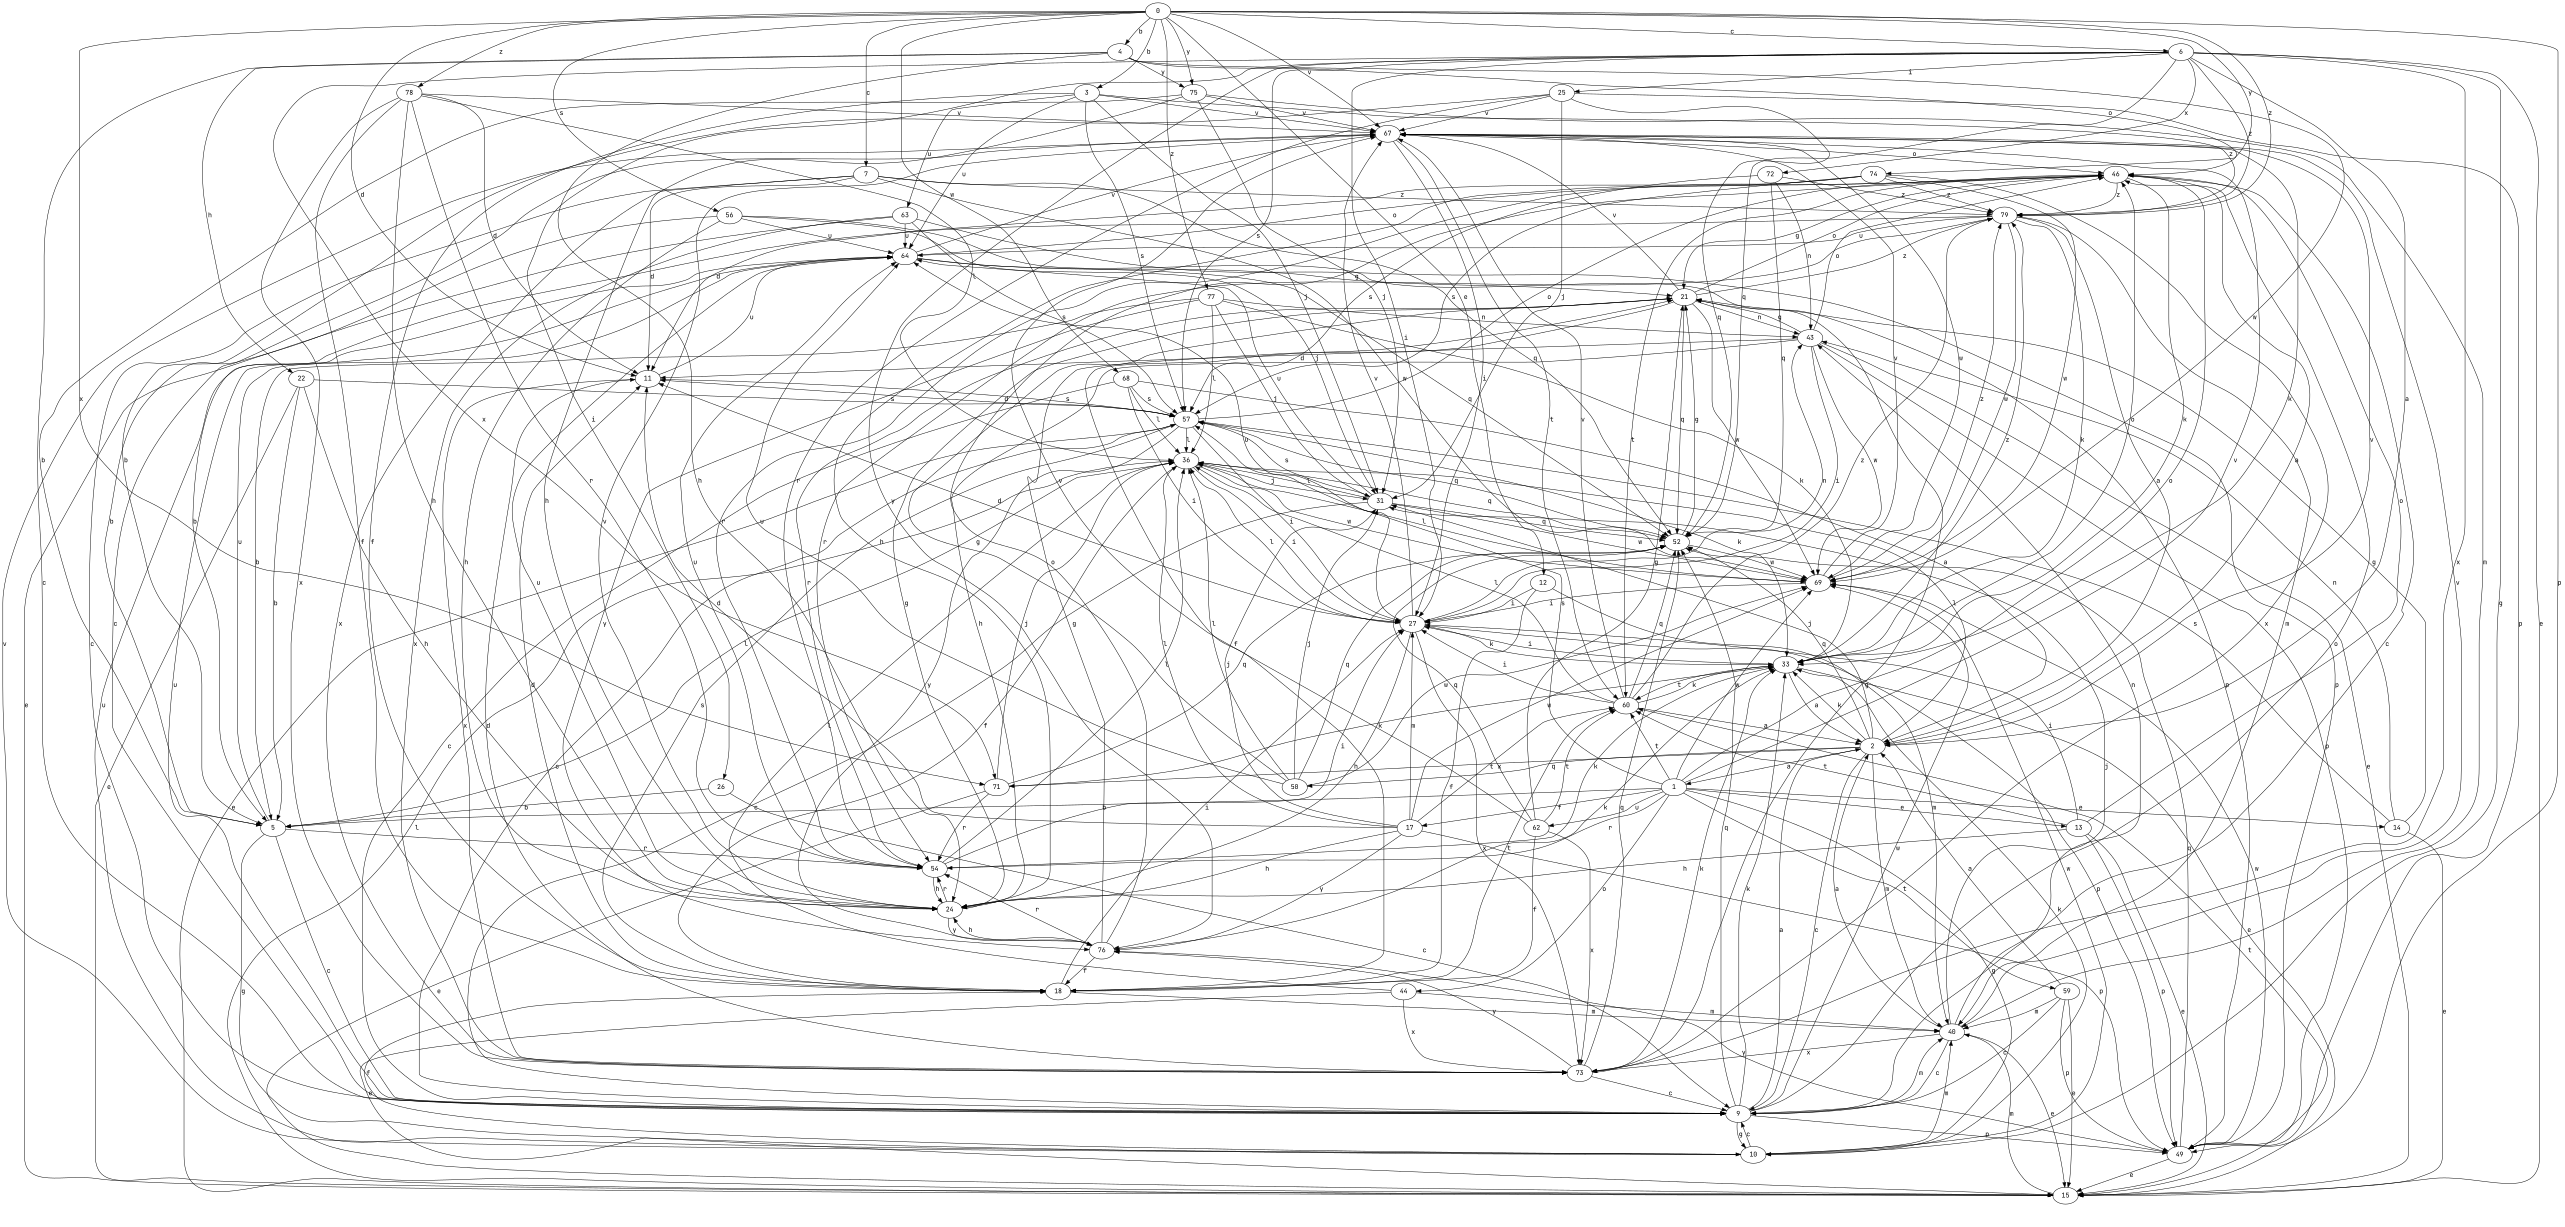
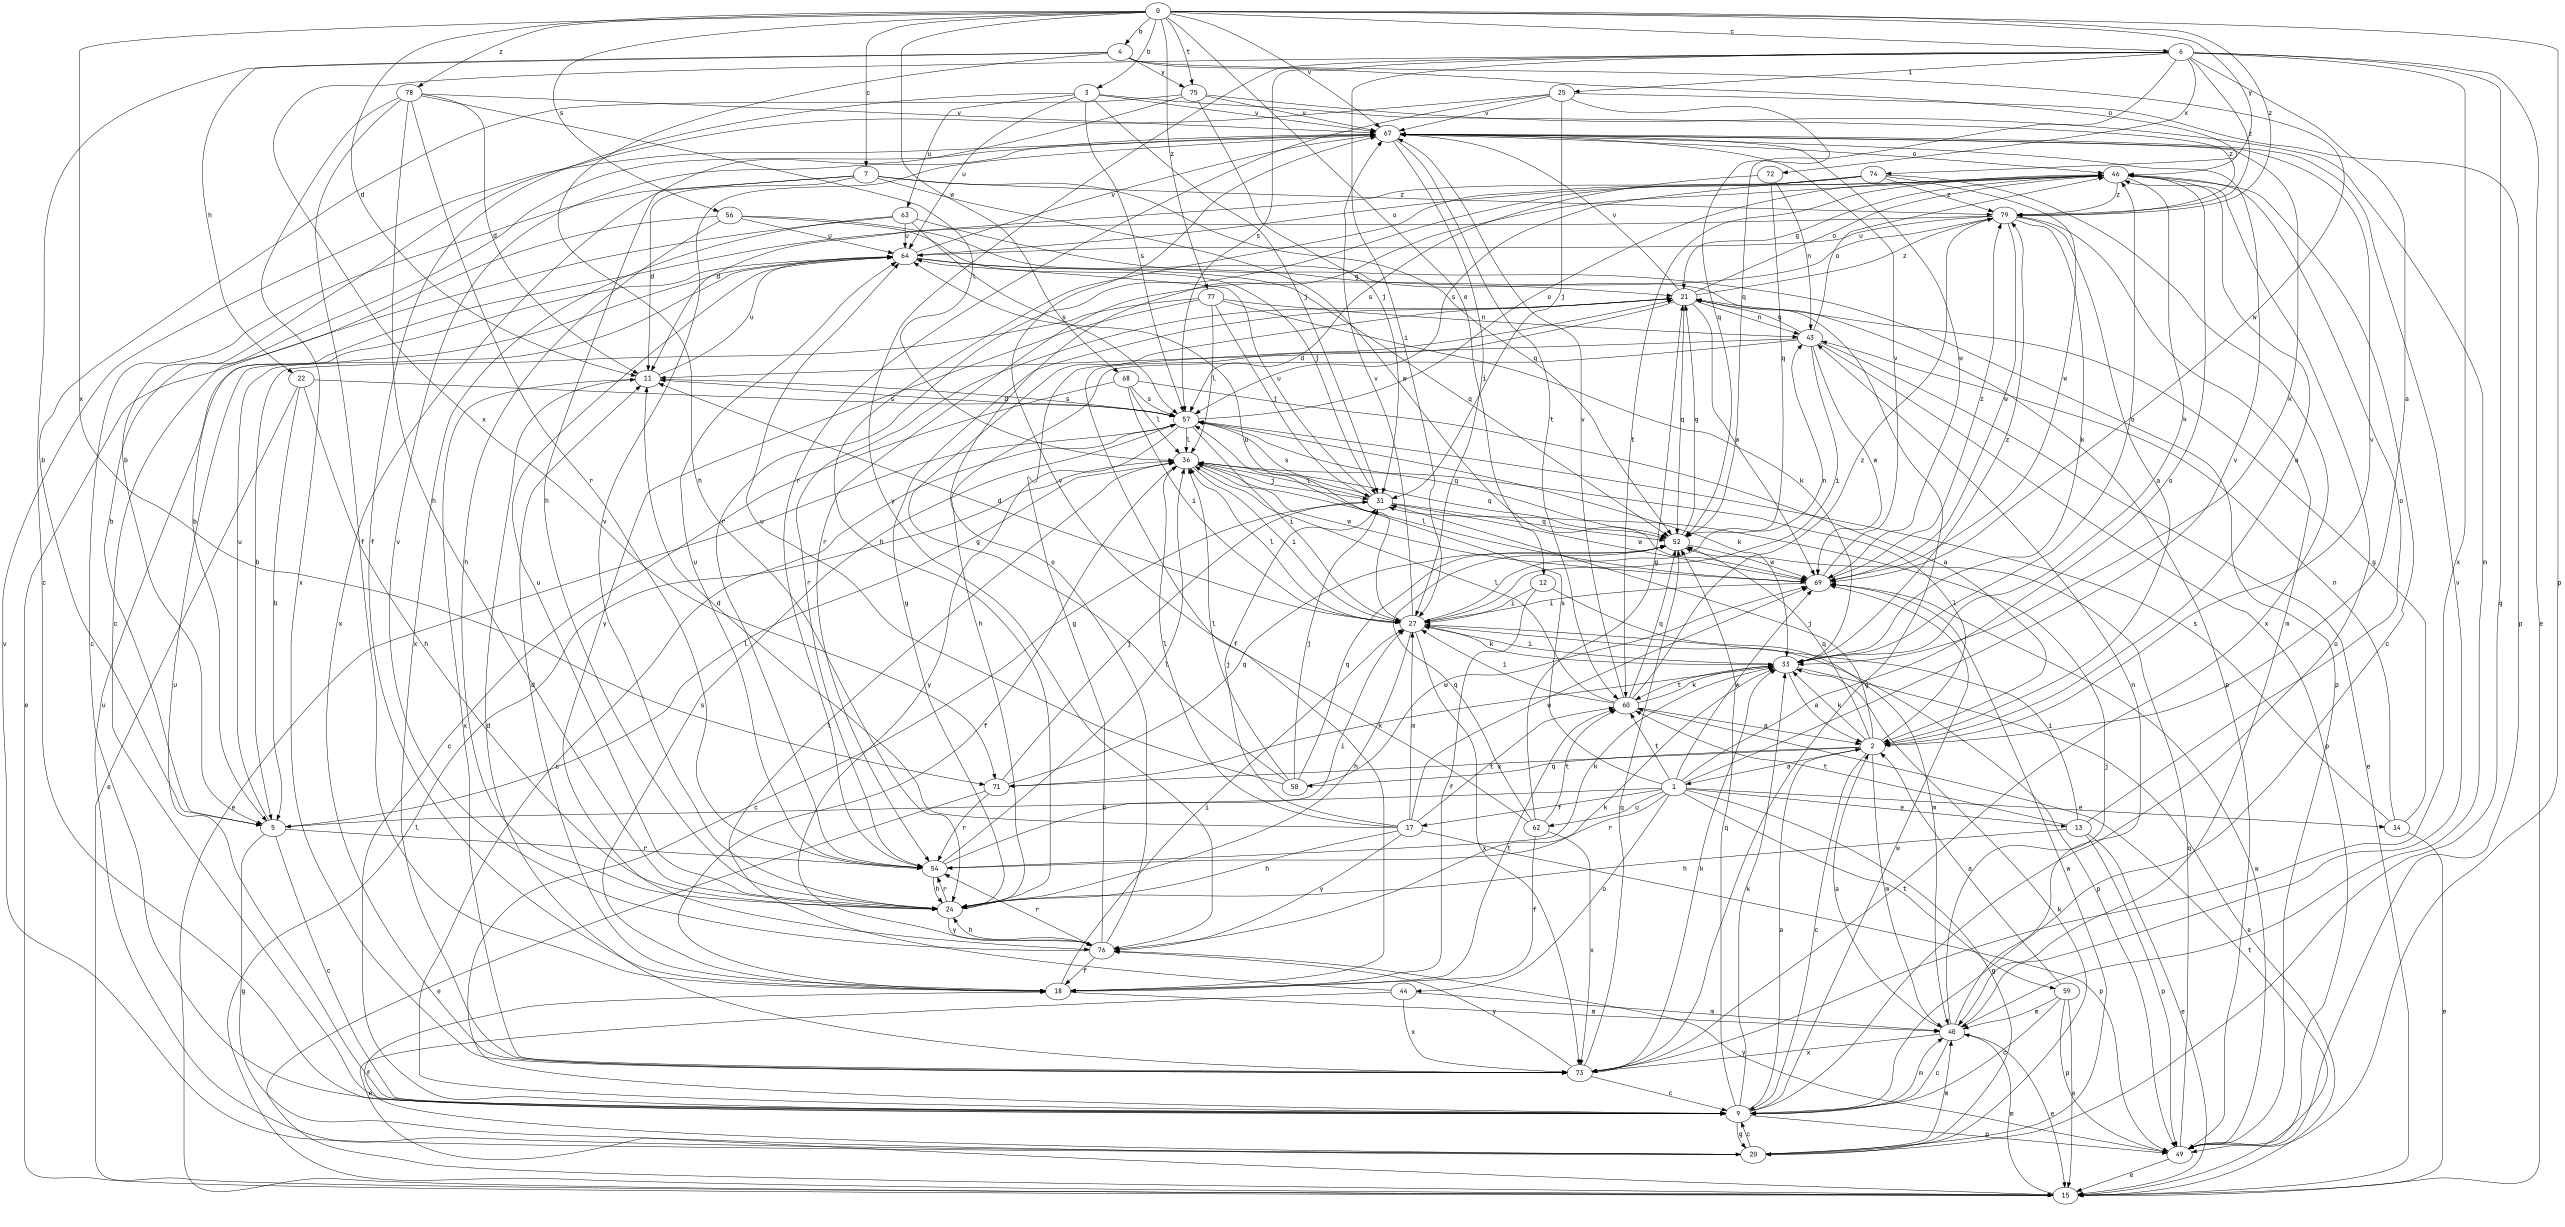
(1188, 52) -> (1188, 52)
(1885, 195) -> none
none -> (409, 466)
(1033, 589) -> (1153, 616)
(721, 787) -> none
(1753, 1155) -> (1753, 1155)
